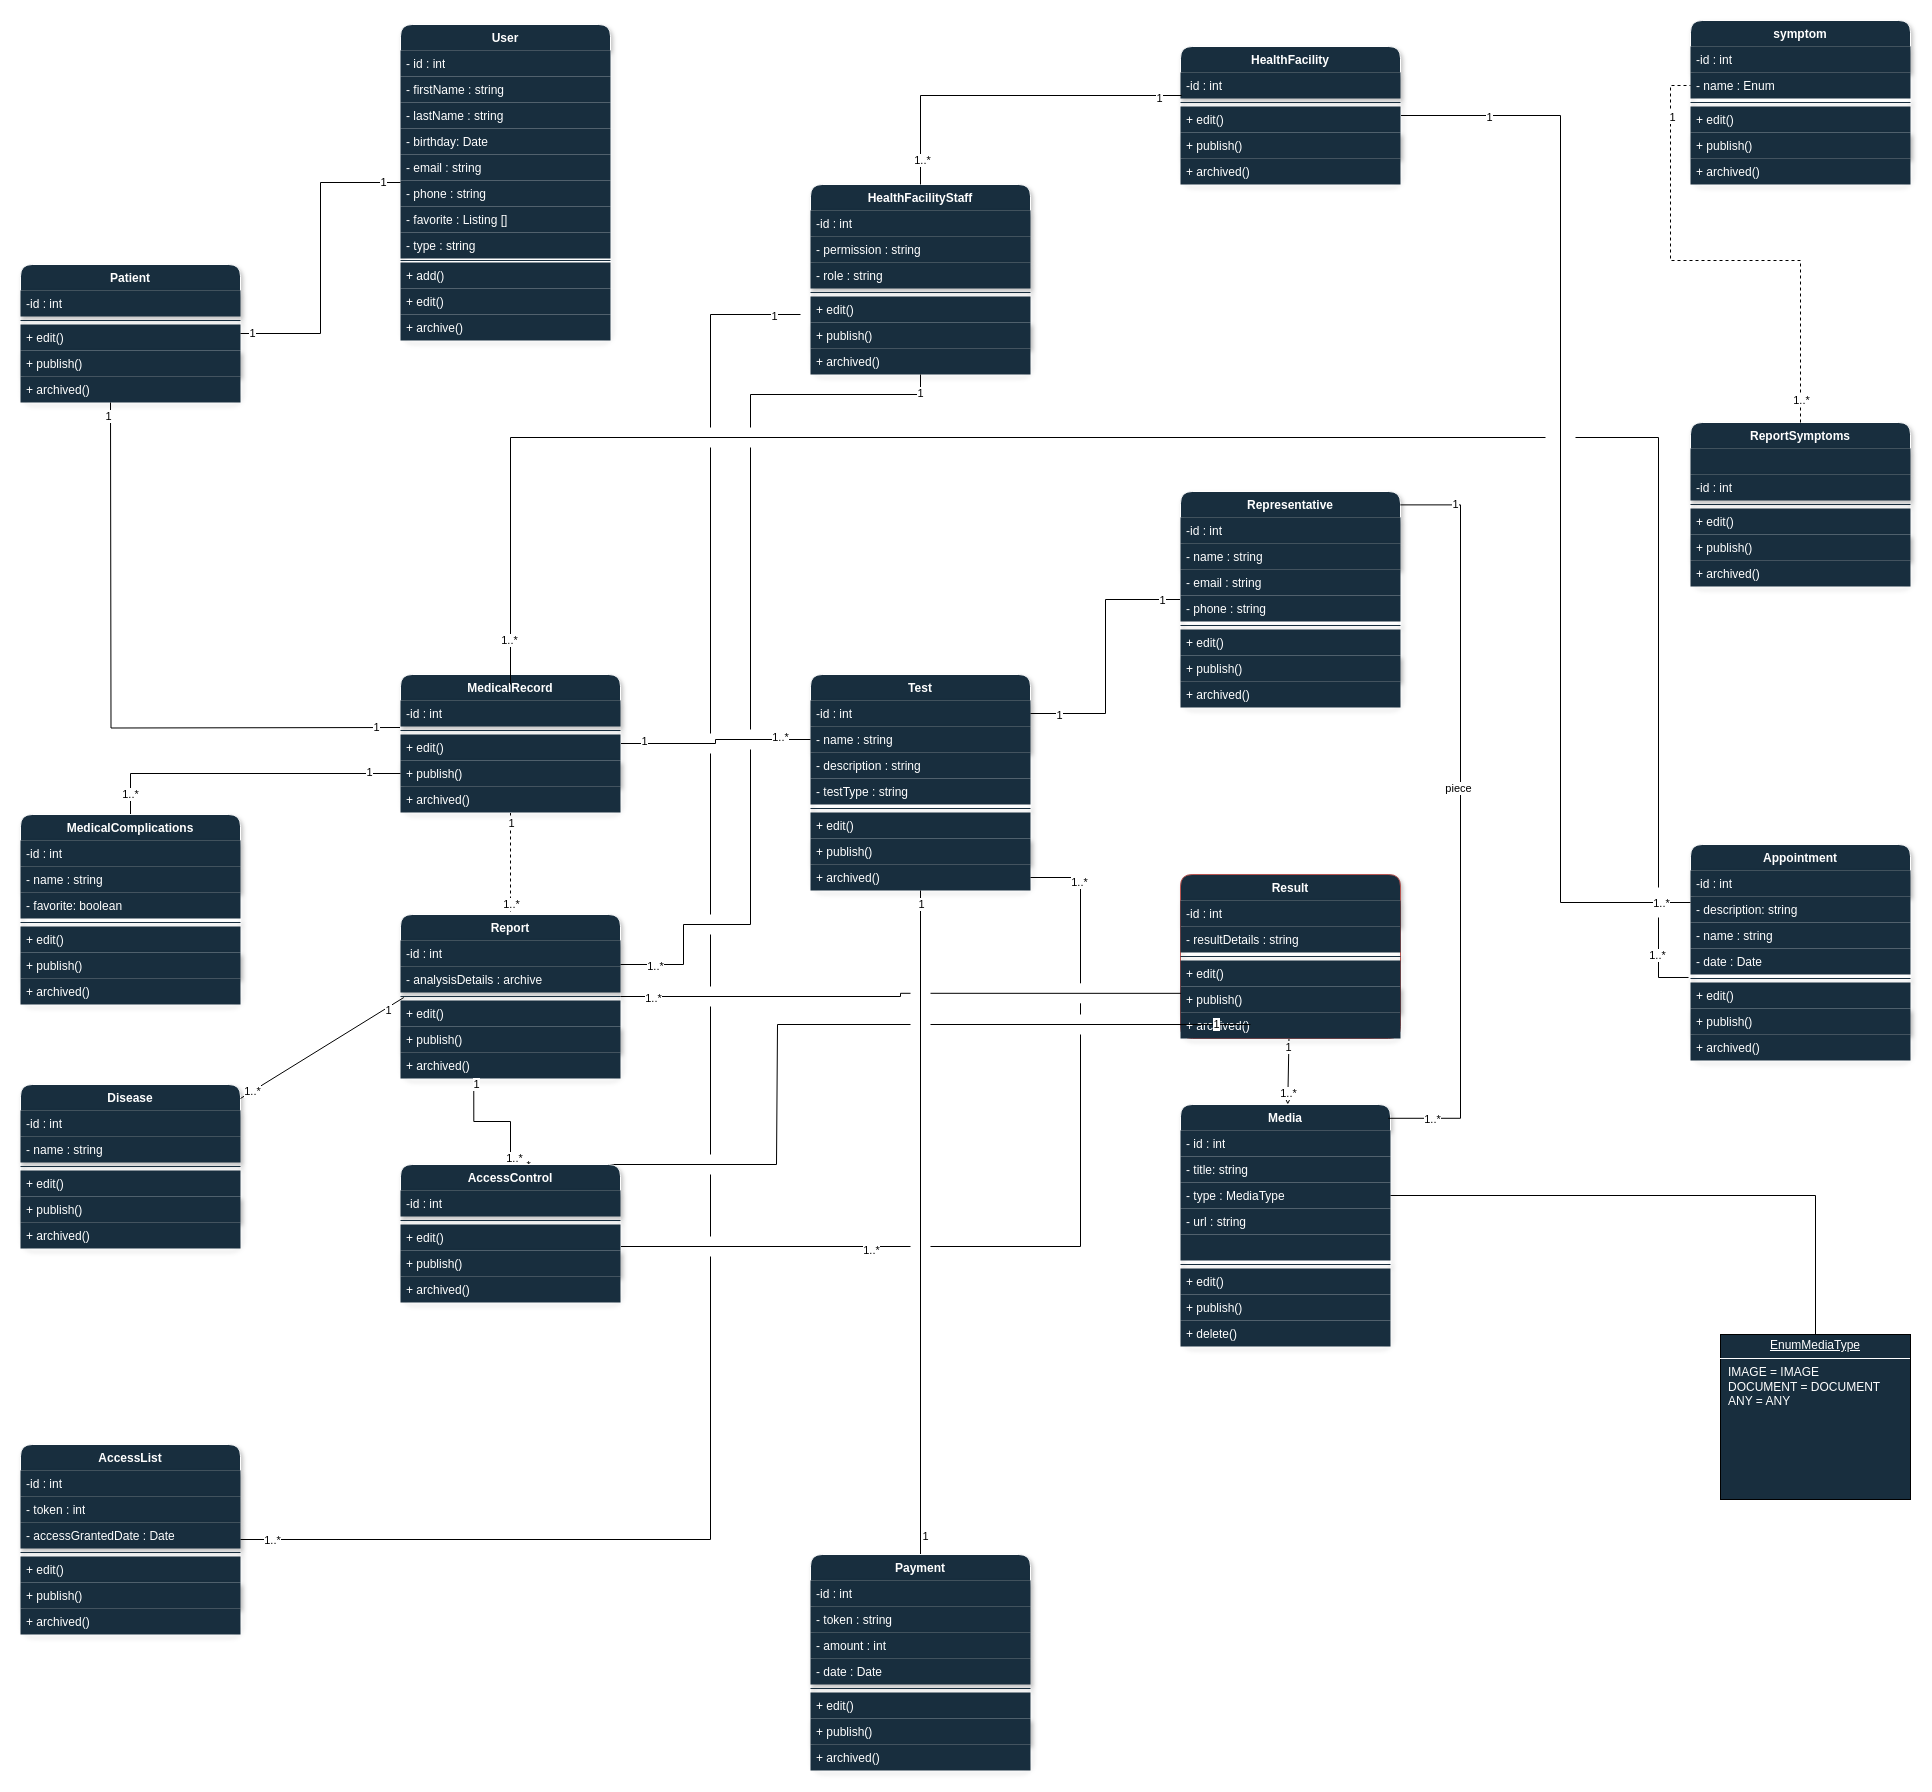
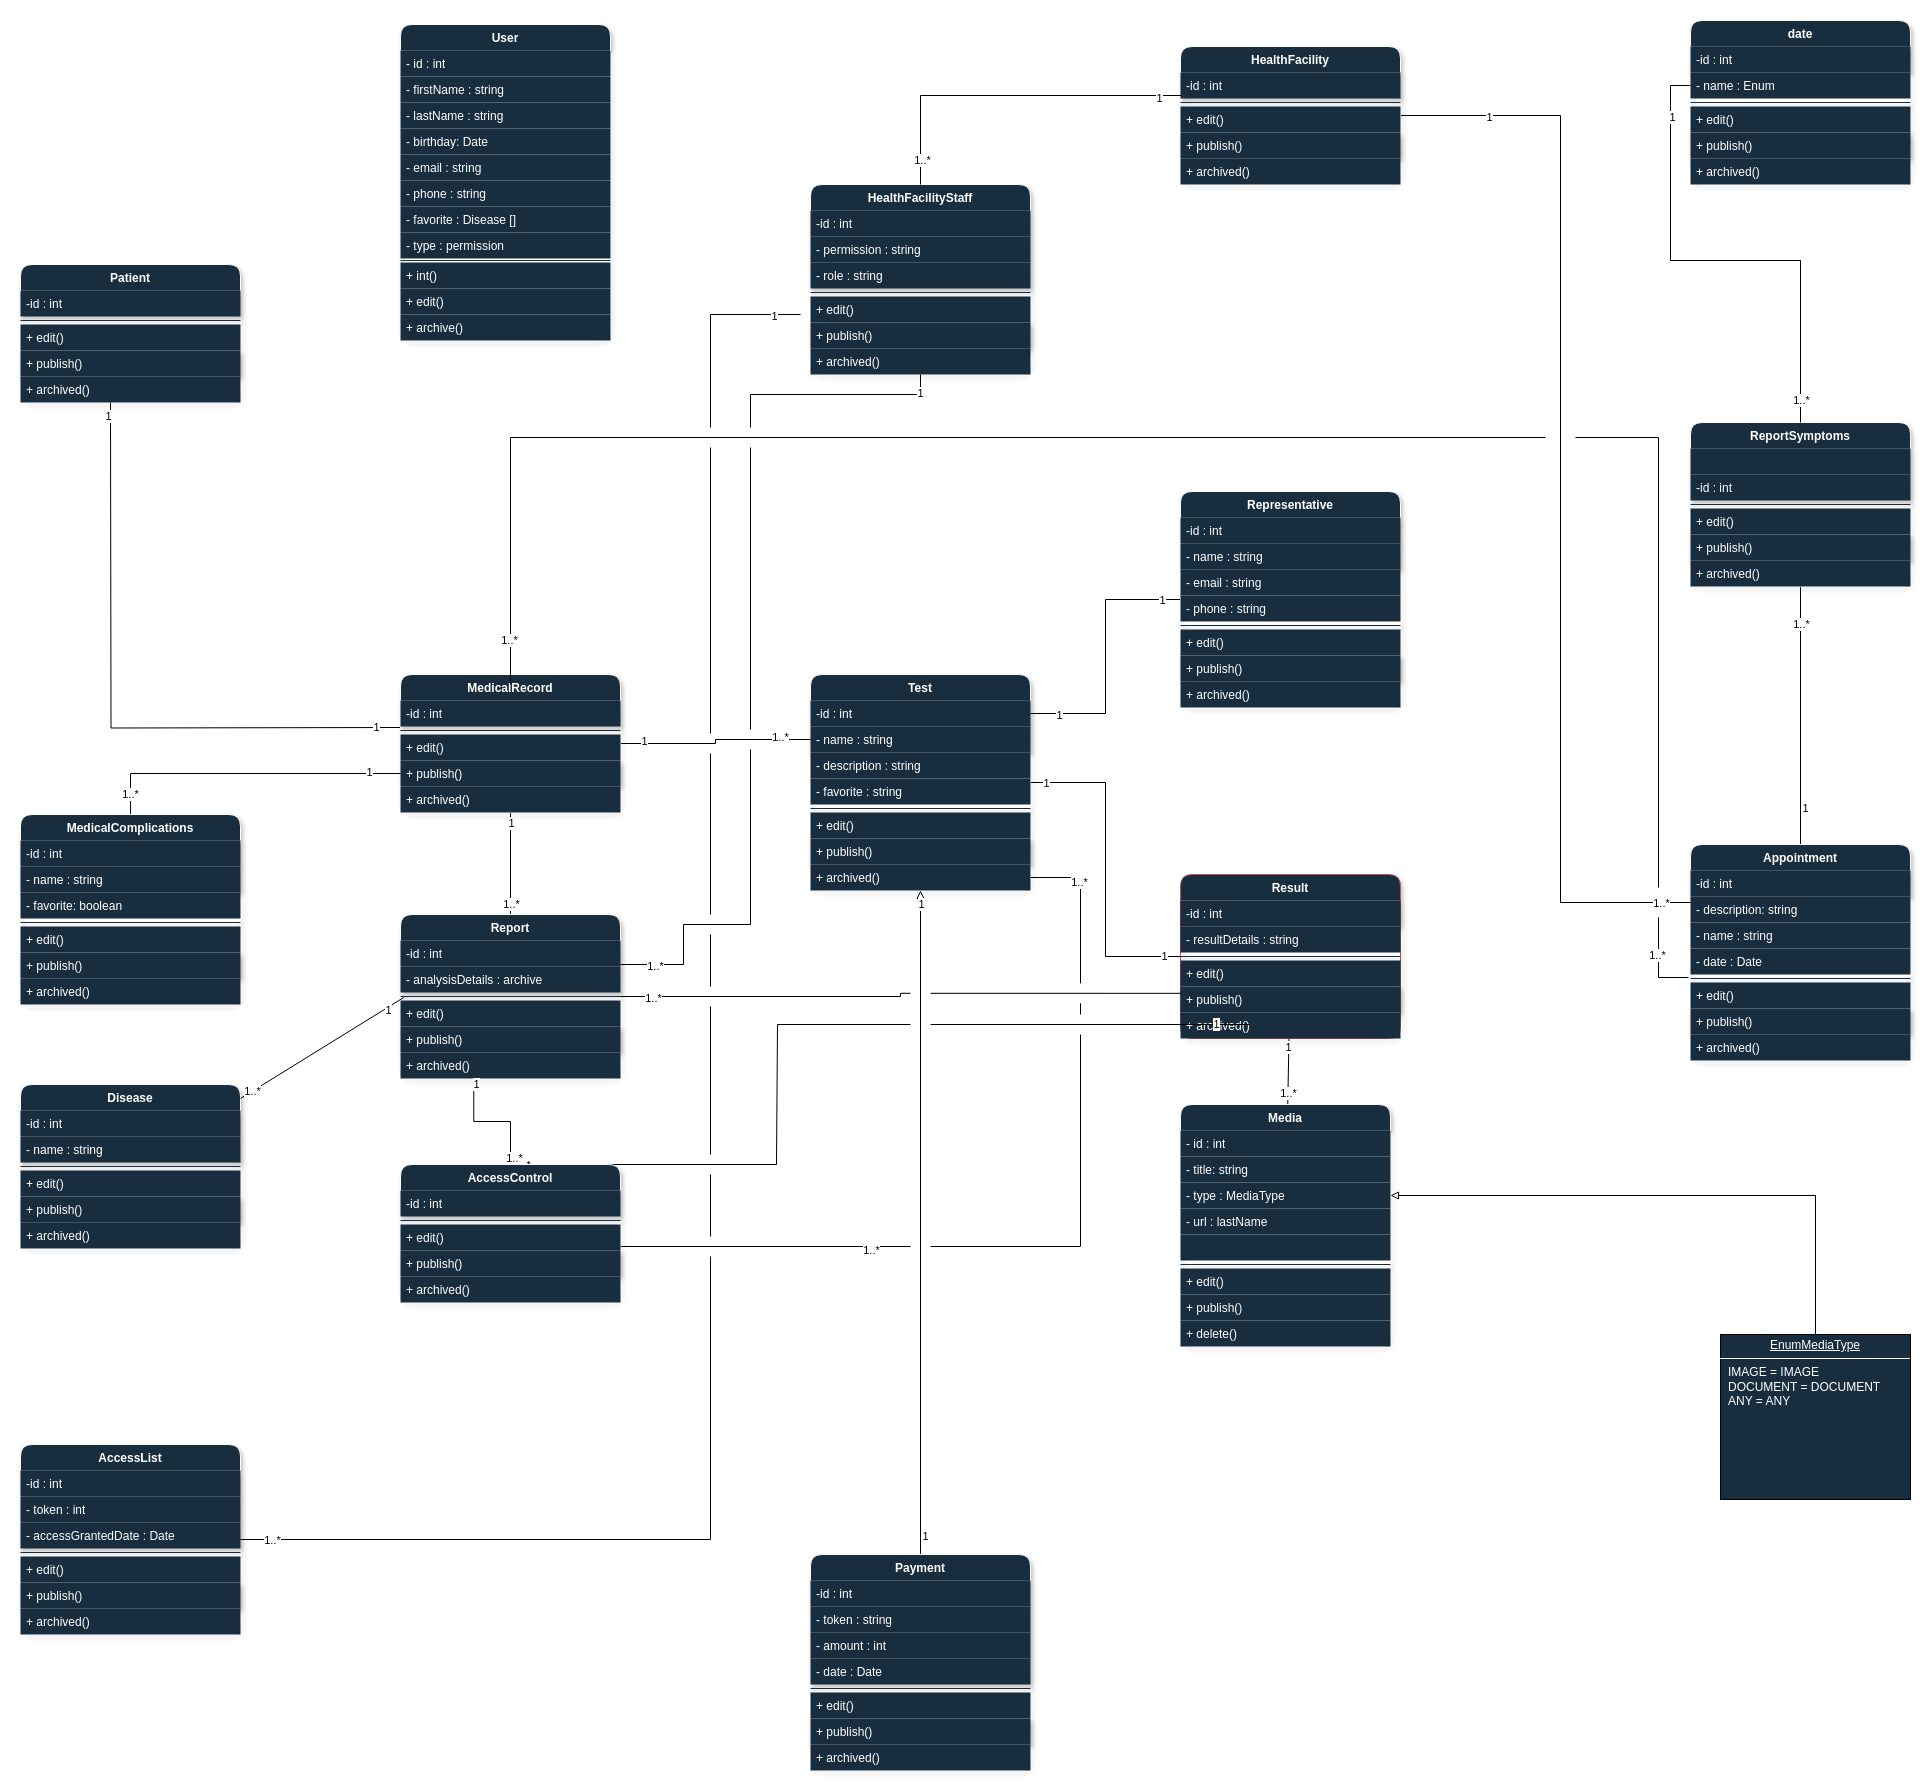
(1801, 35) -> (1801, 35)
(471, 221) -> (473, 221)
(449, 247) -> (461, 247)
(321, 259) -> none
(1735, 261) -> (1735, 261)
(428, 277) -> (427, 277)
none -> (1801, 717)
(873, 793) -> (871, 793)
(1461, 817) -> none
(511, 863) -> (511, 863)
none -> (1106, 869)
(921, 896) -> (921, 899)
(1288, 1098) -> (1288, 1100)
(1397, 1196) -> (1400, 1196)
(1224, 1223) -> (1231, 1223)
